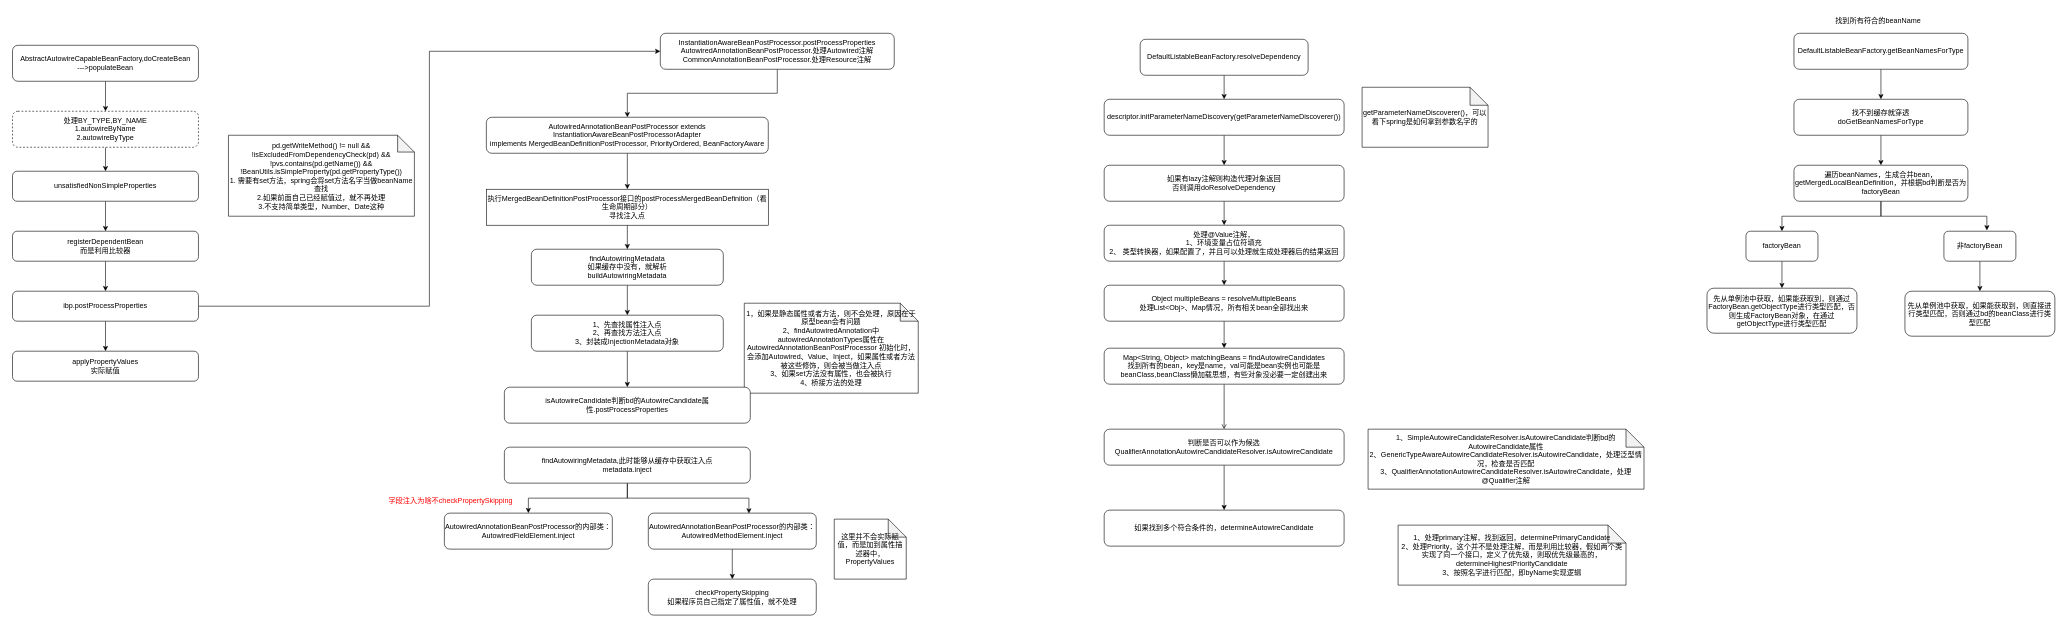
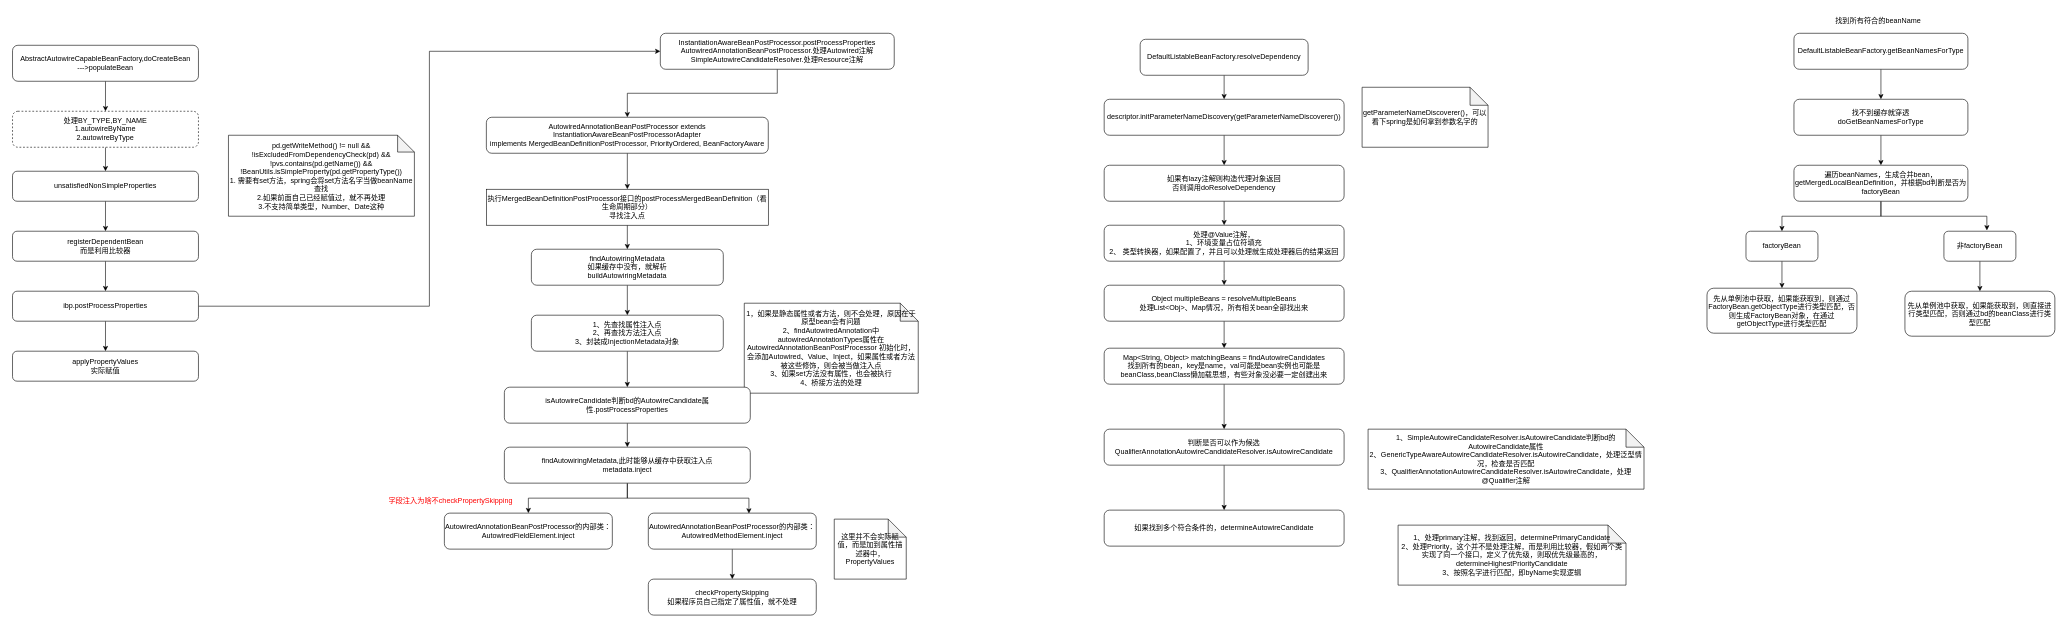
(777, 51) -> (777, 51)
(1224, 425) -> (1224, 423)
none -> (627, 441)
